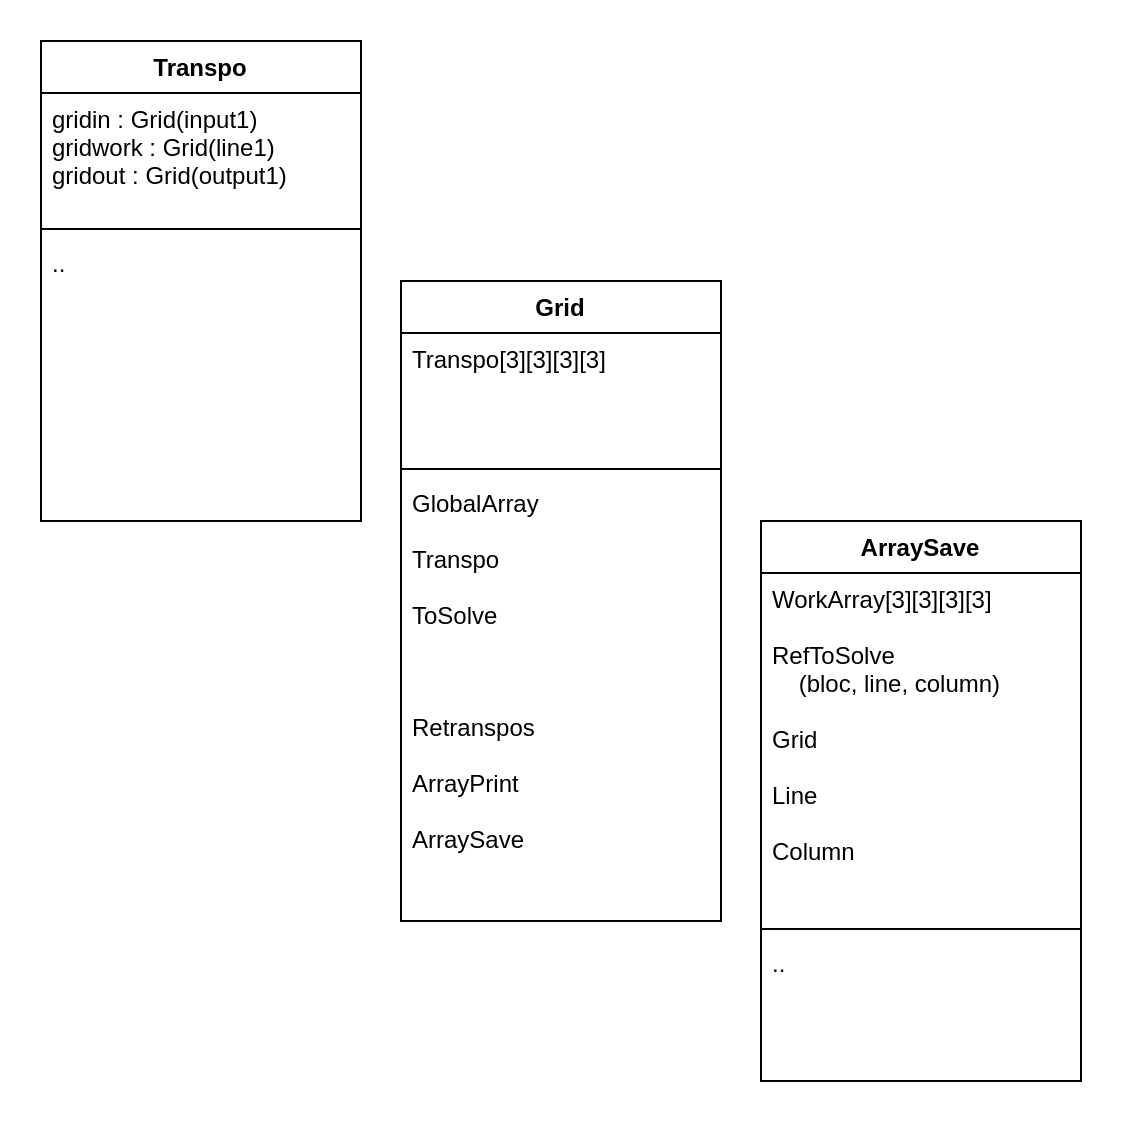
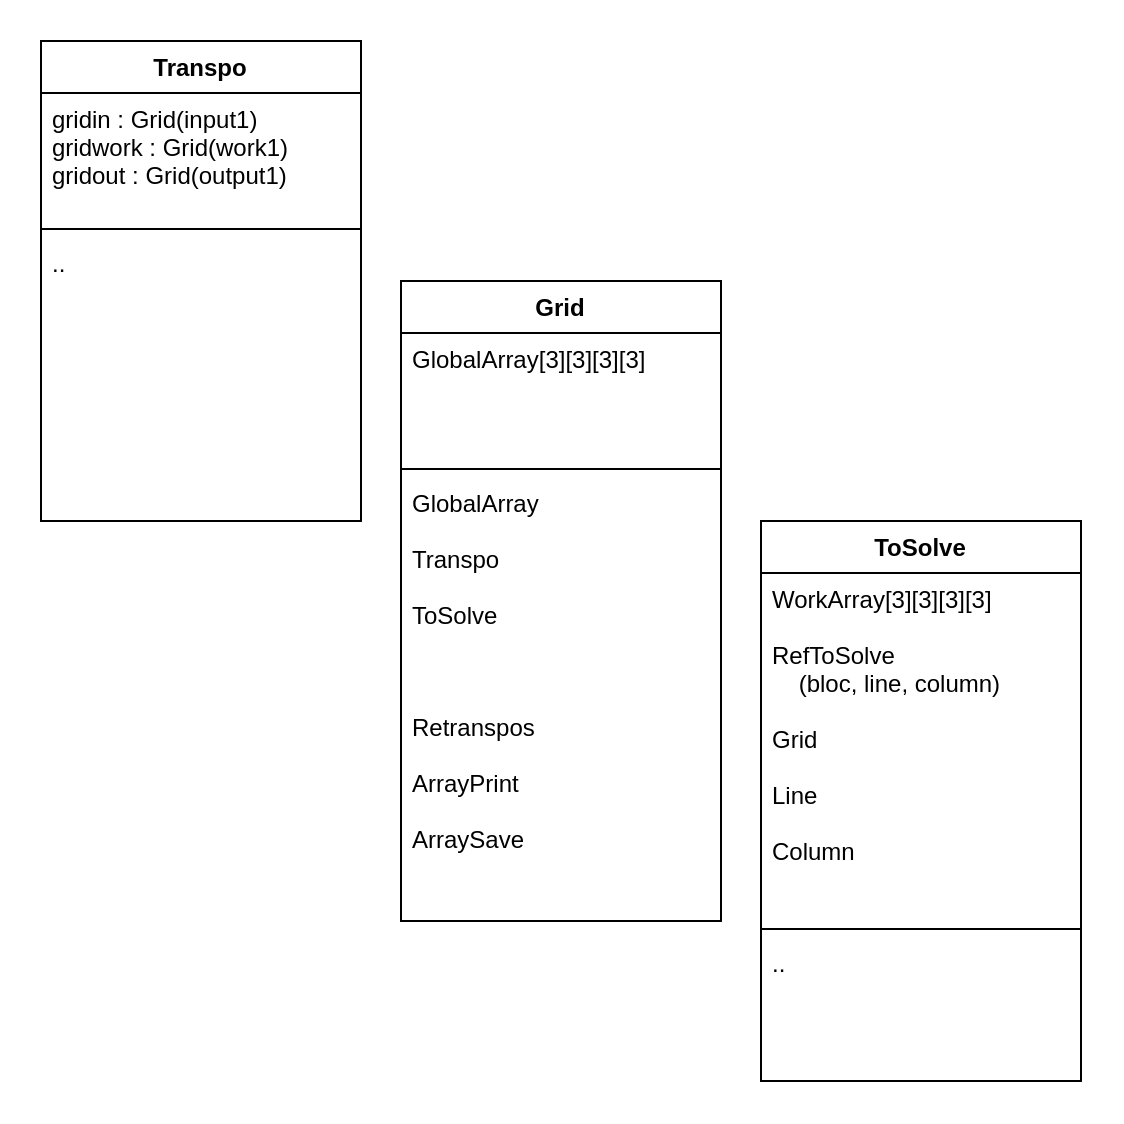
(171, 120) -> (171, 120)
(540, 360) -> (560, 360)
(920, 548) -> (920, 548)
